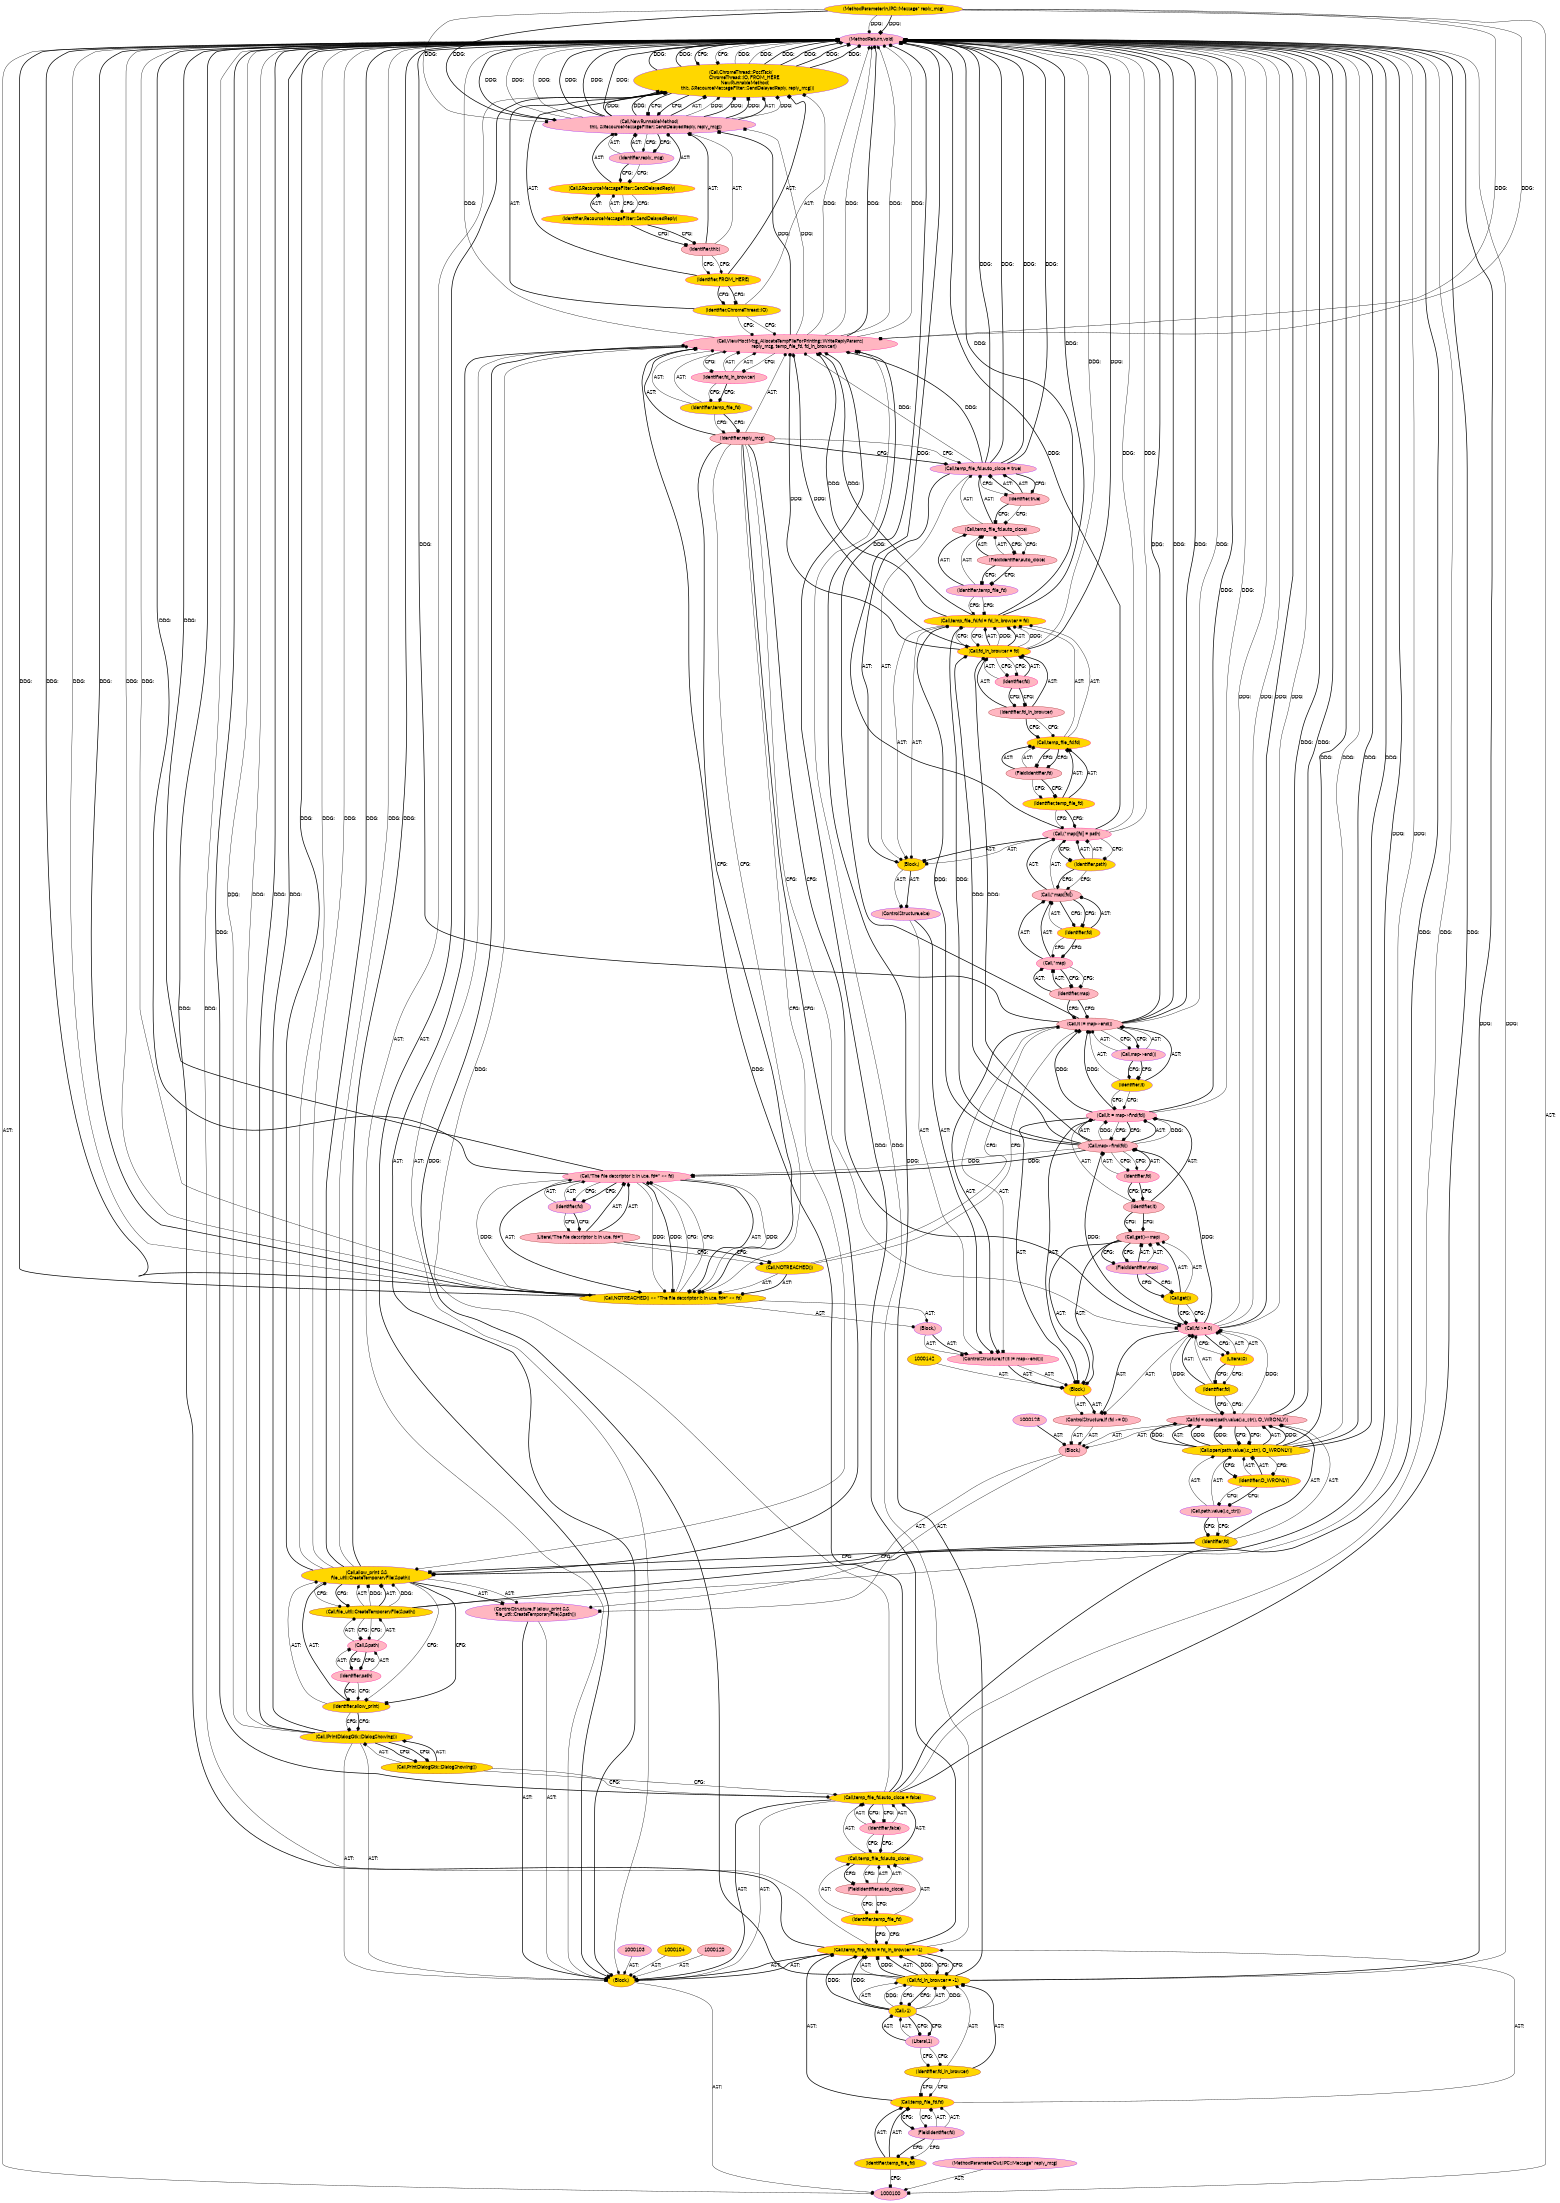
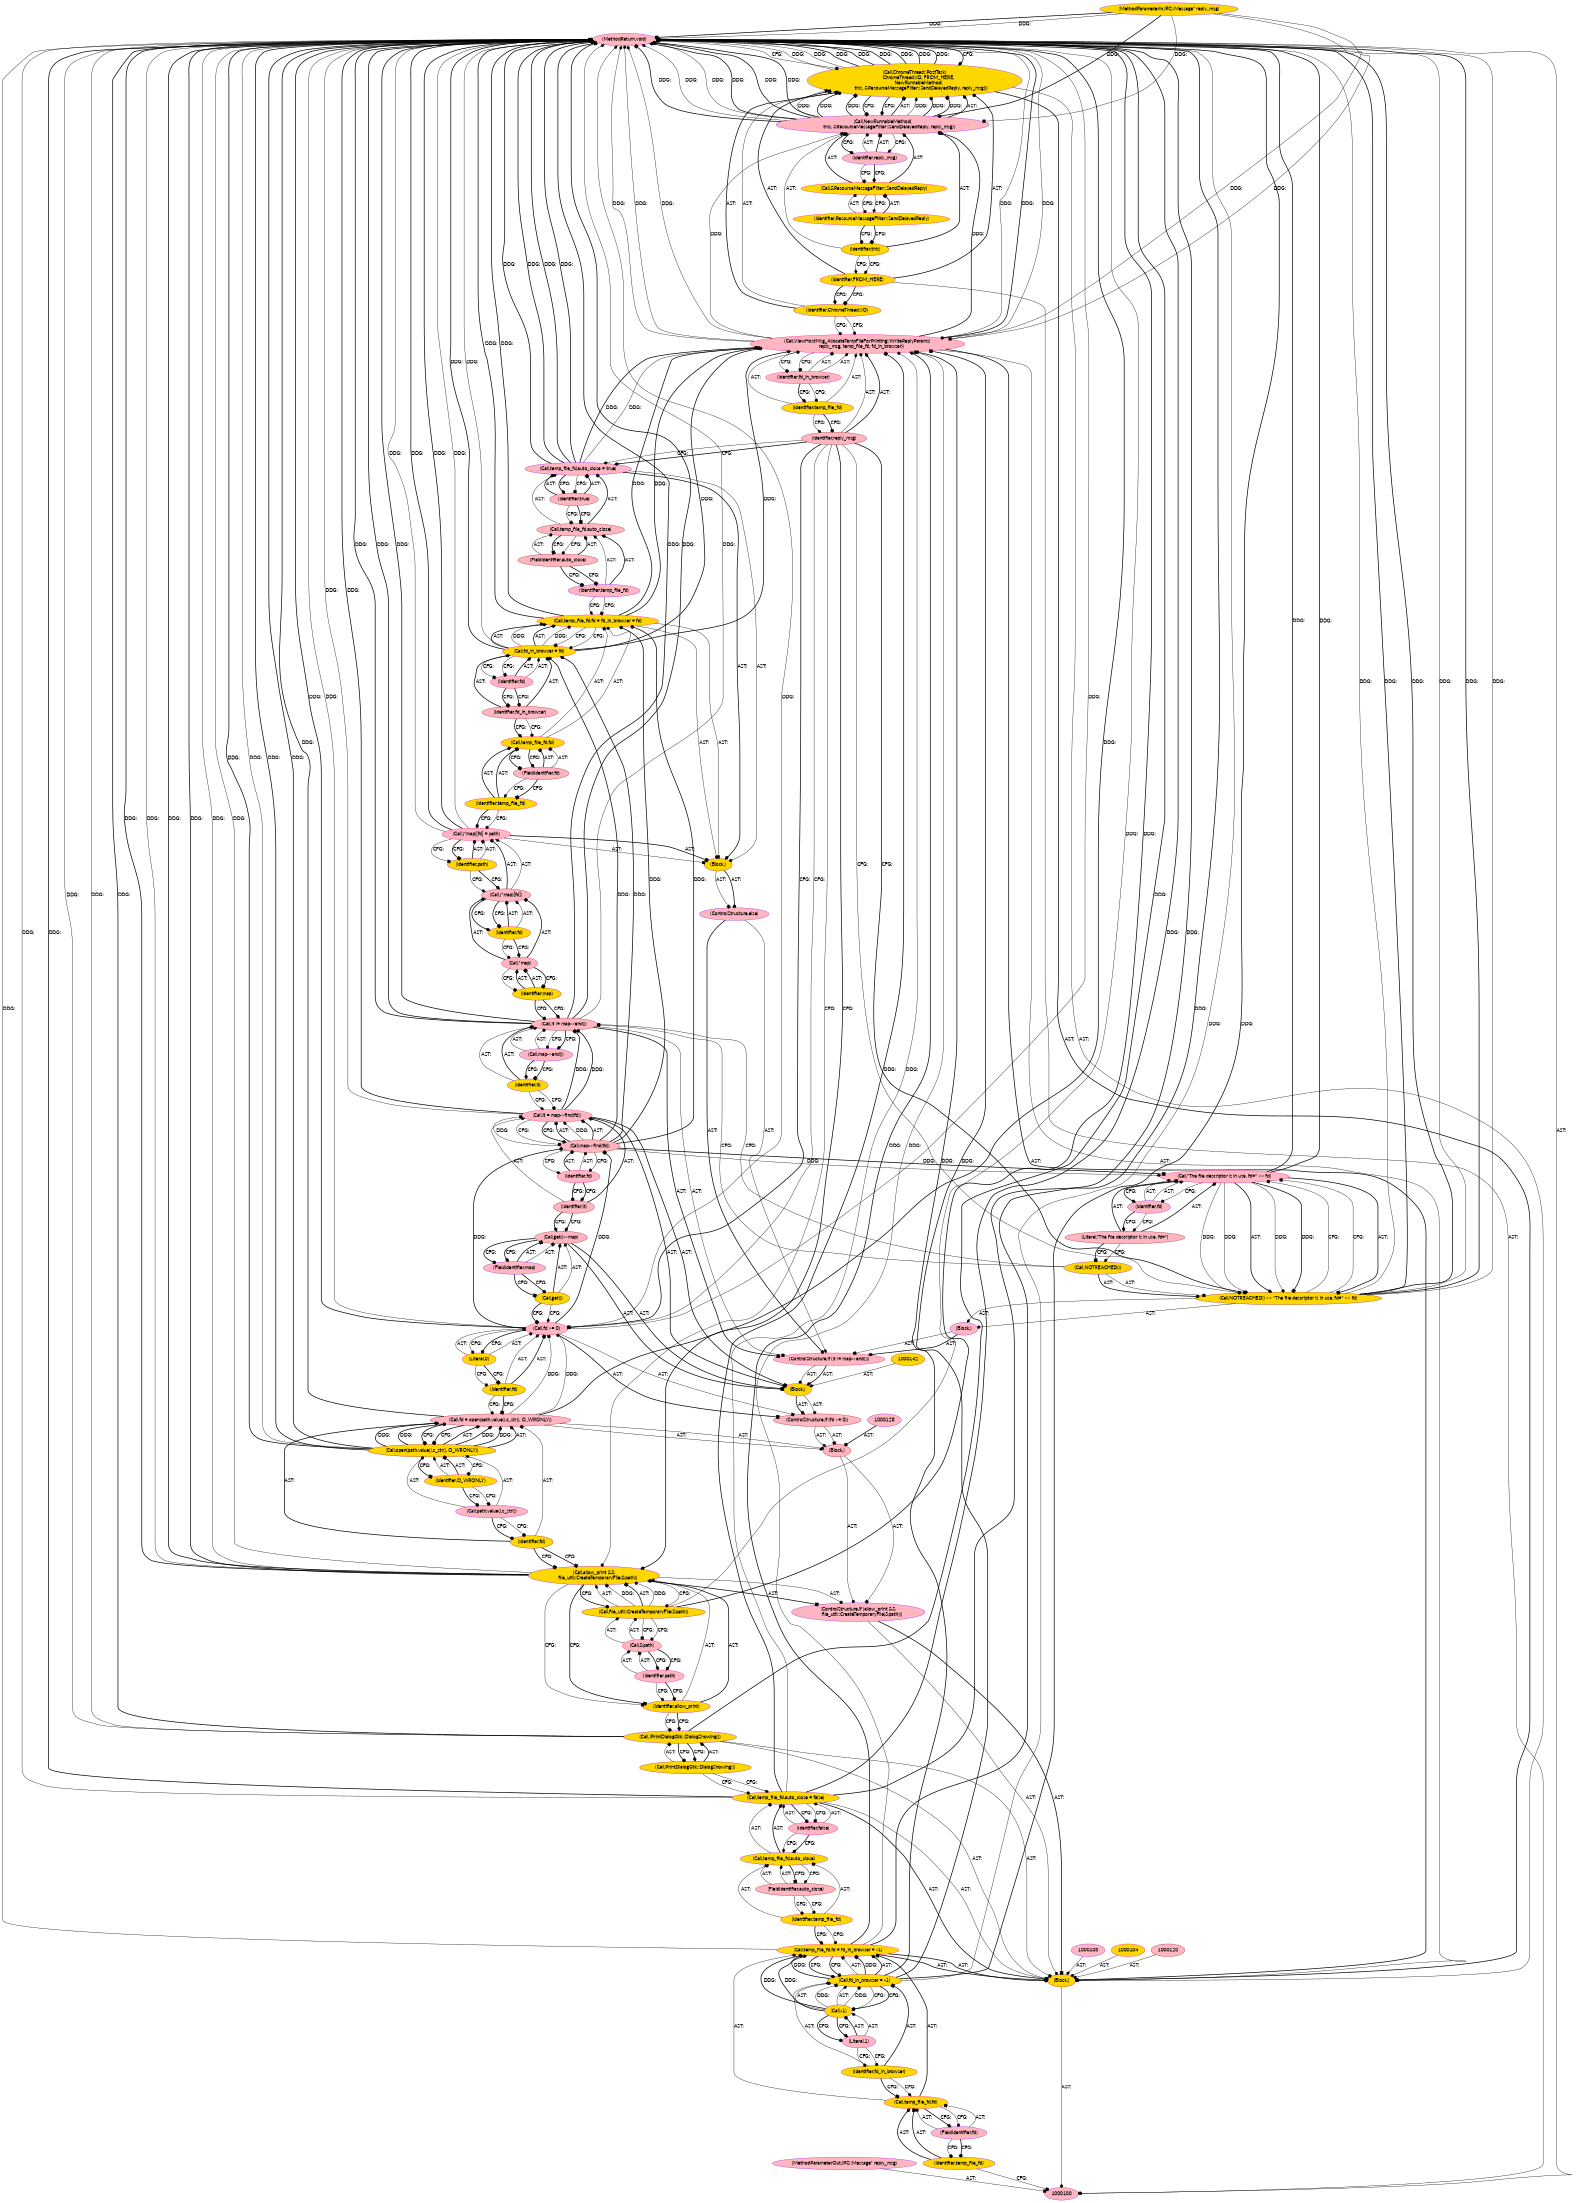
(705, 250) -> (865, 250)
(1074, 994) -> (537, 994)
(1546, 1122) -> (1500, 1200)
(3, 1131) -> (1556, 919)
(674, 1950) -> (1128, 1950)
(946, 2179) -> (962, 2180)
